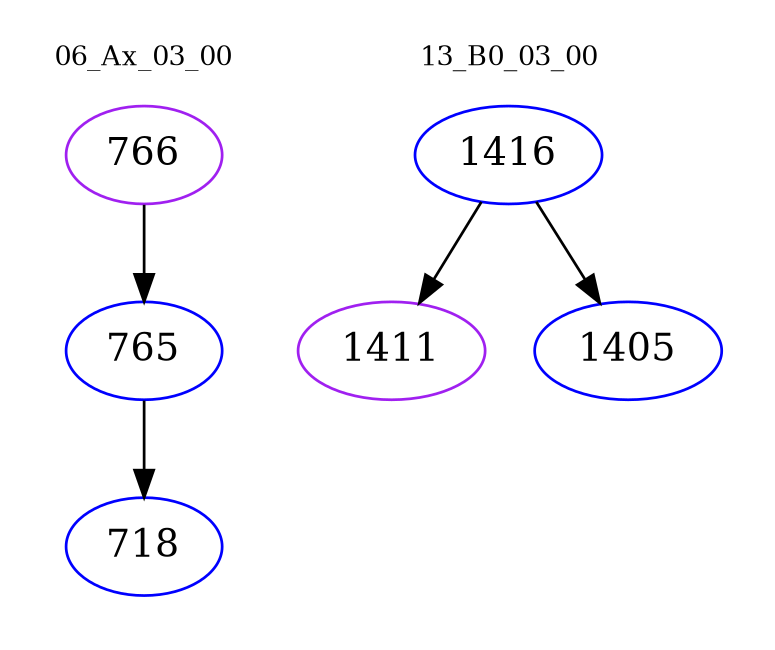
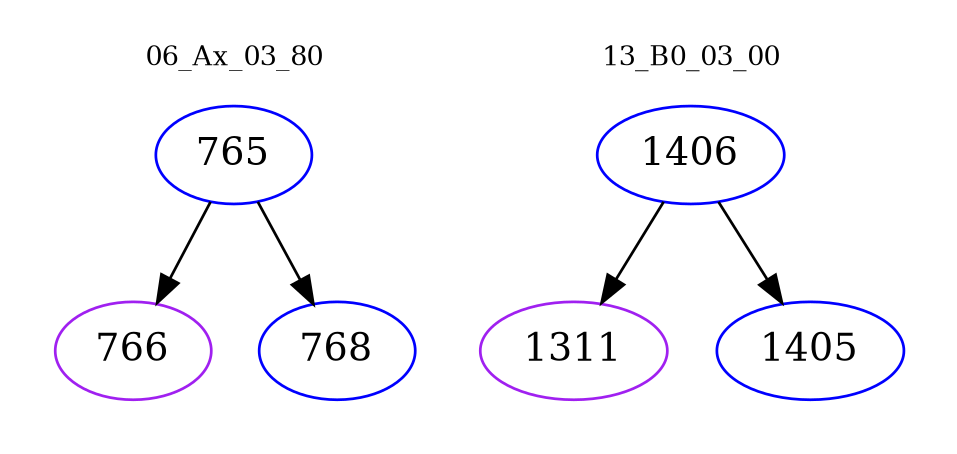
(144, 58) -> (235, 58)
(509, 155) -> (691, 155)
(144, 240) -> (190, 240)
(392, 351) -> (574, 351)
(144, 547) -> (337, 351)
